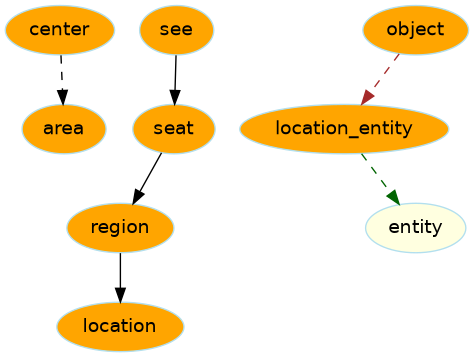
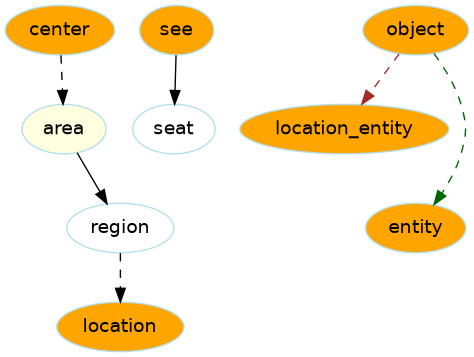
(64, 129) -> (64, 129)
(174, 129) -> (174, 129)
(151, 172) -> (89, 172)
(376, 173) -> (465, 122)
(120, 228) -> (120, 228)
(416, 228) -> (416, 228)
(120, 271) -> (120, 271)
